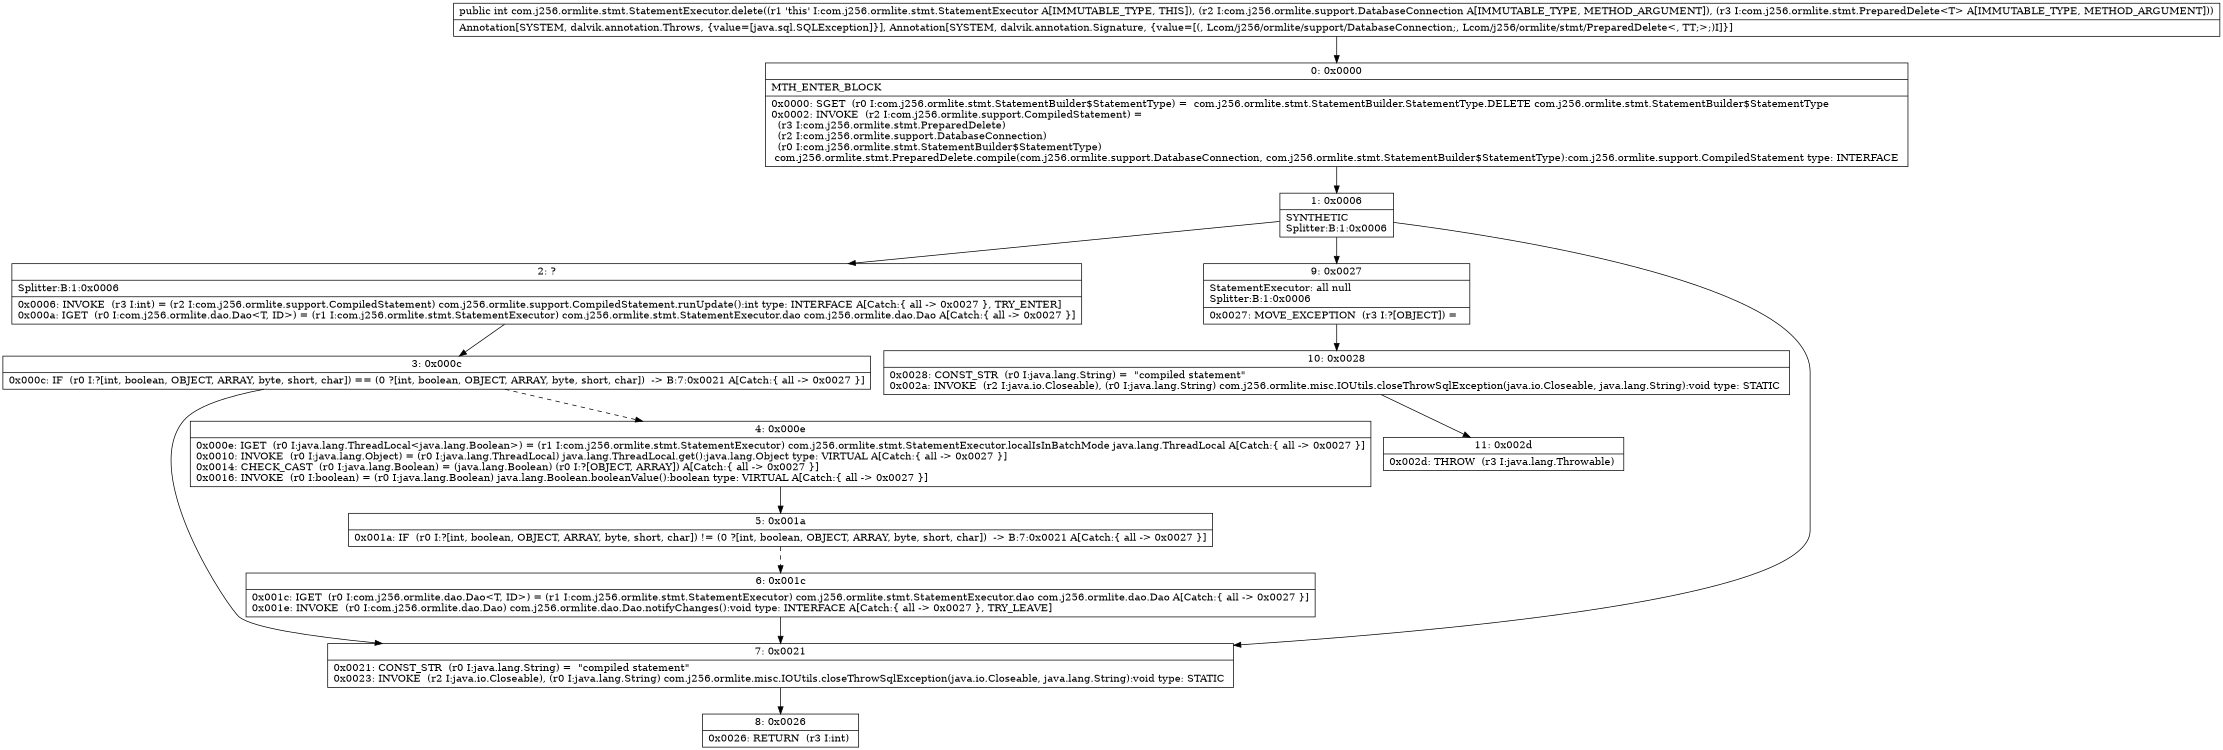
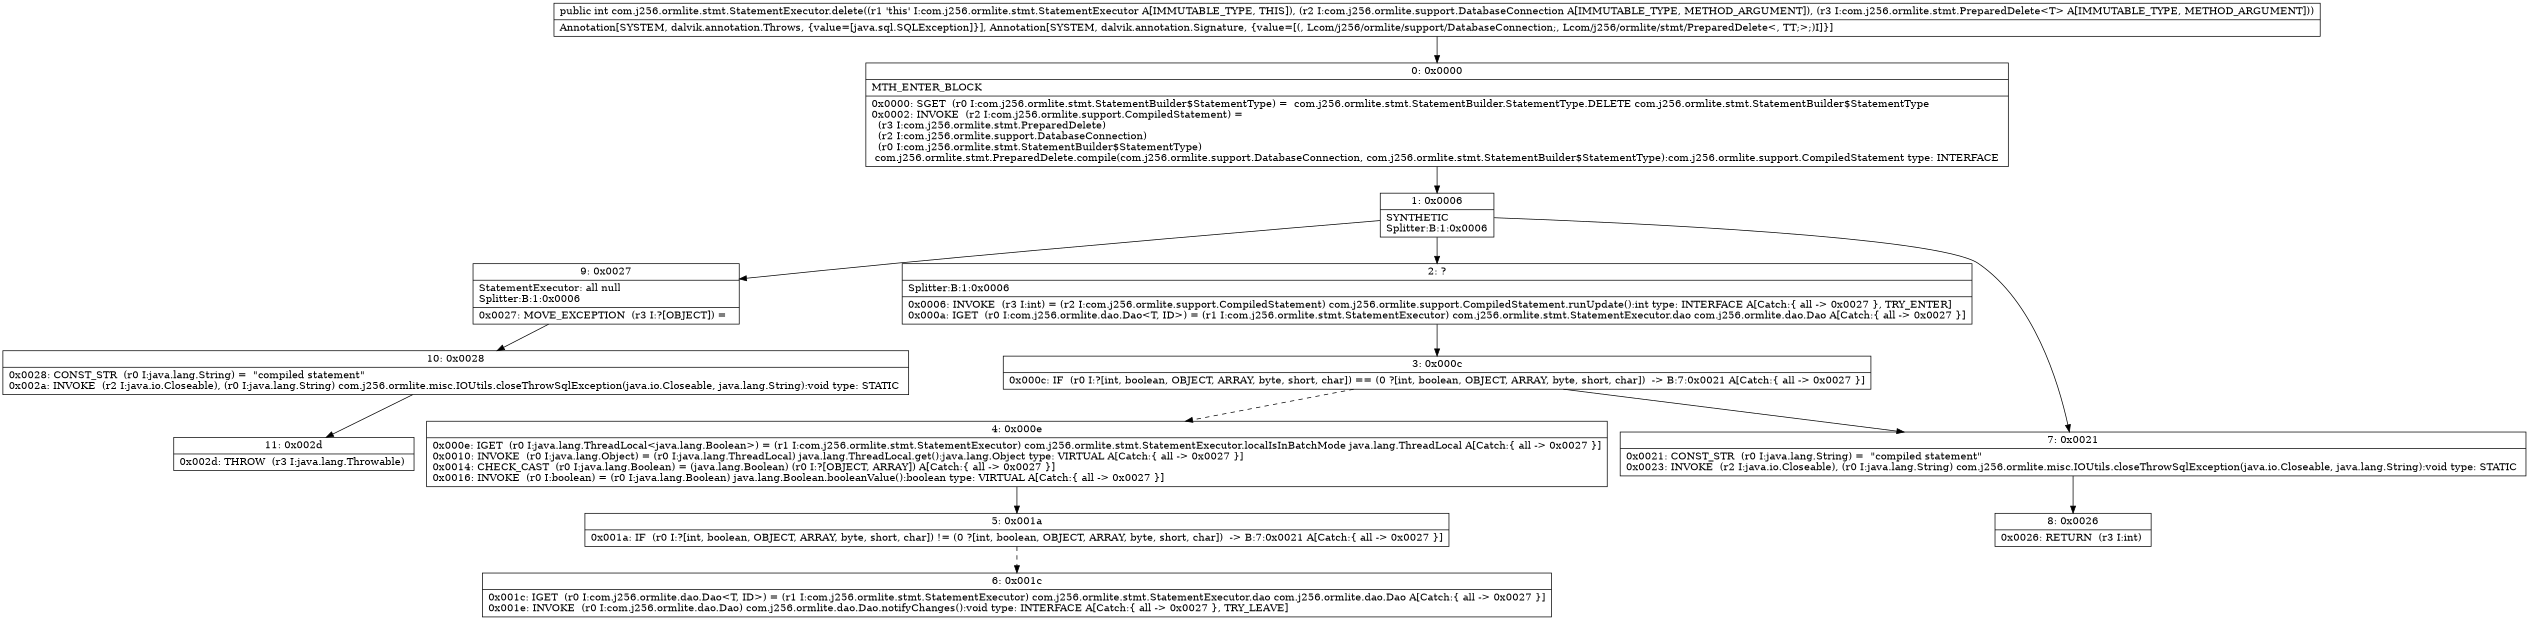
(781, 627) -> none
